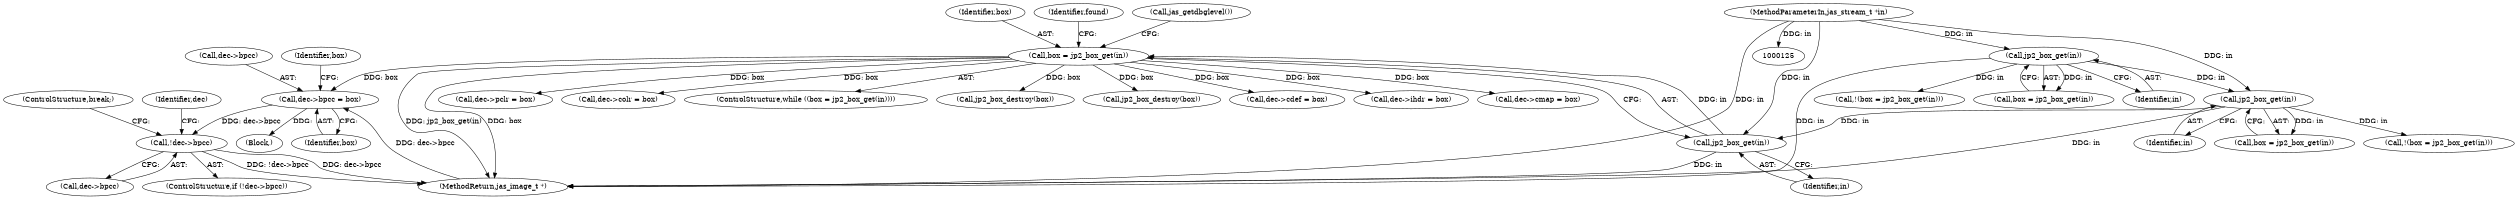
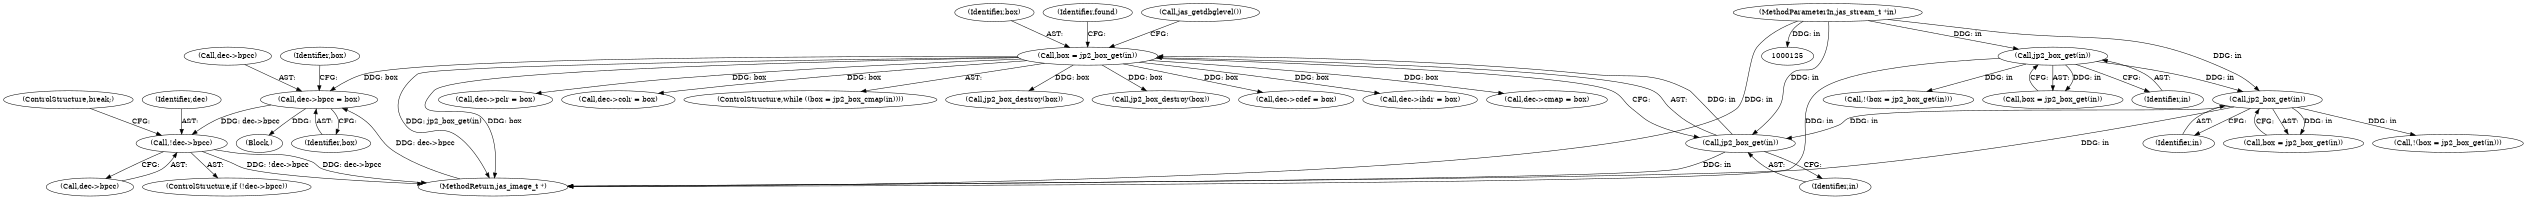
(806, 100) -> (810, 100)
(192, 122) -> (191, 122)
